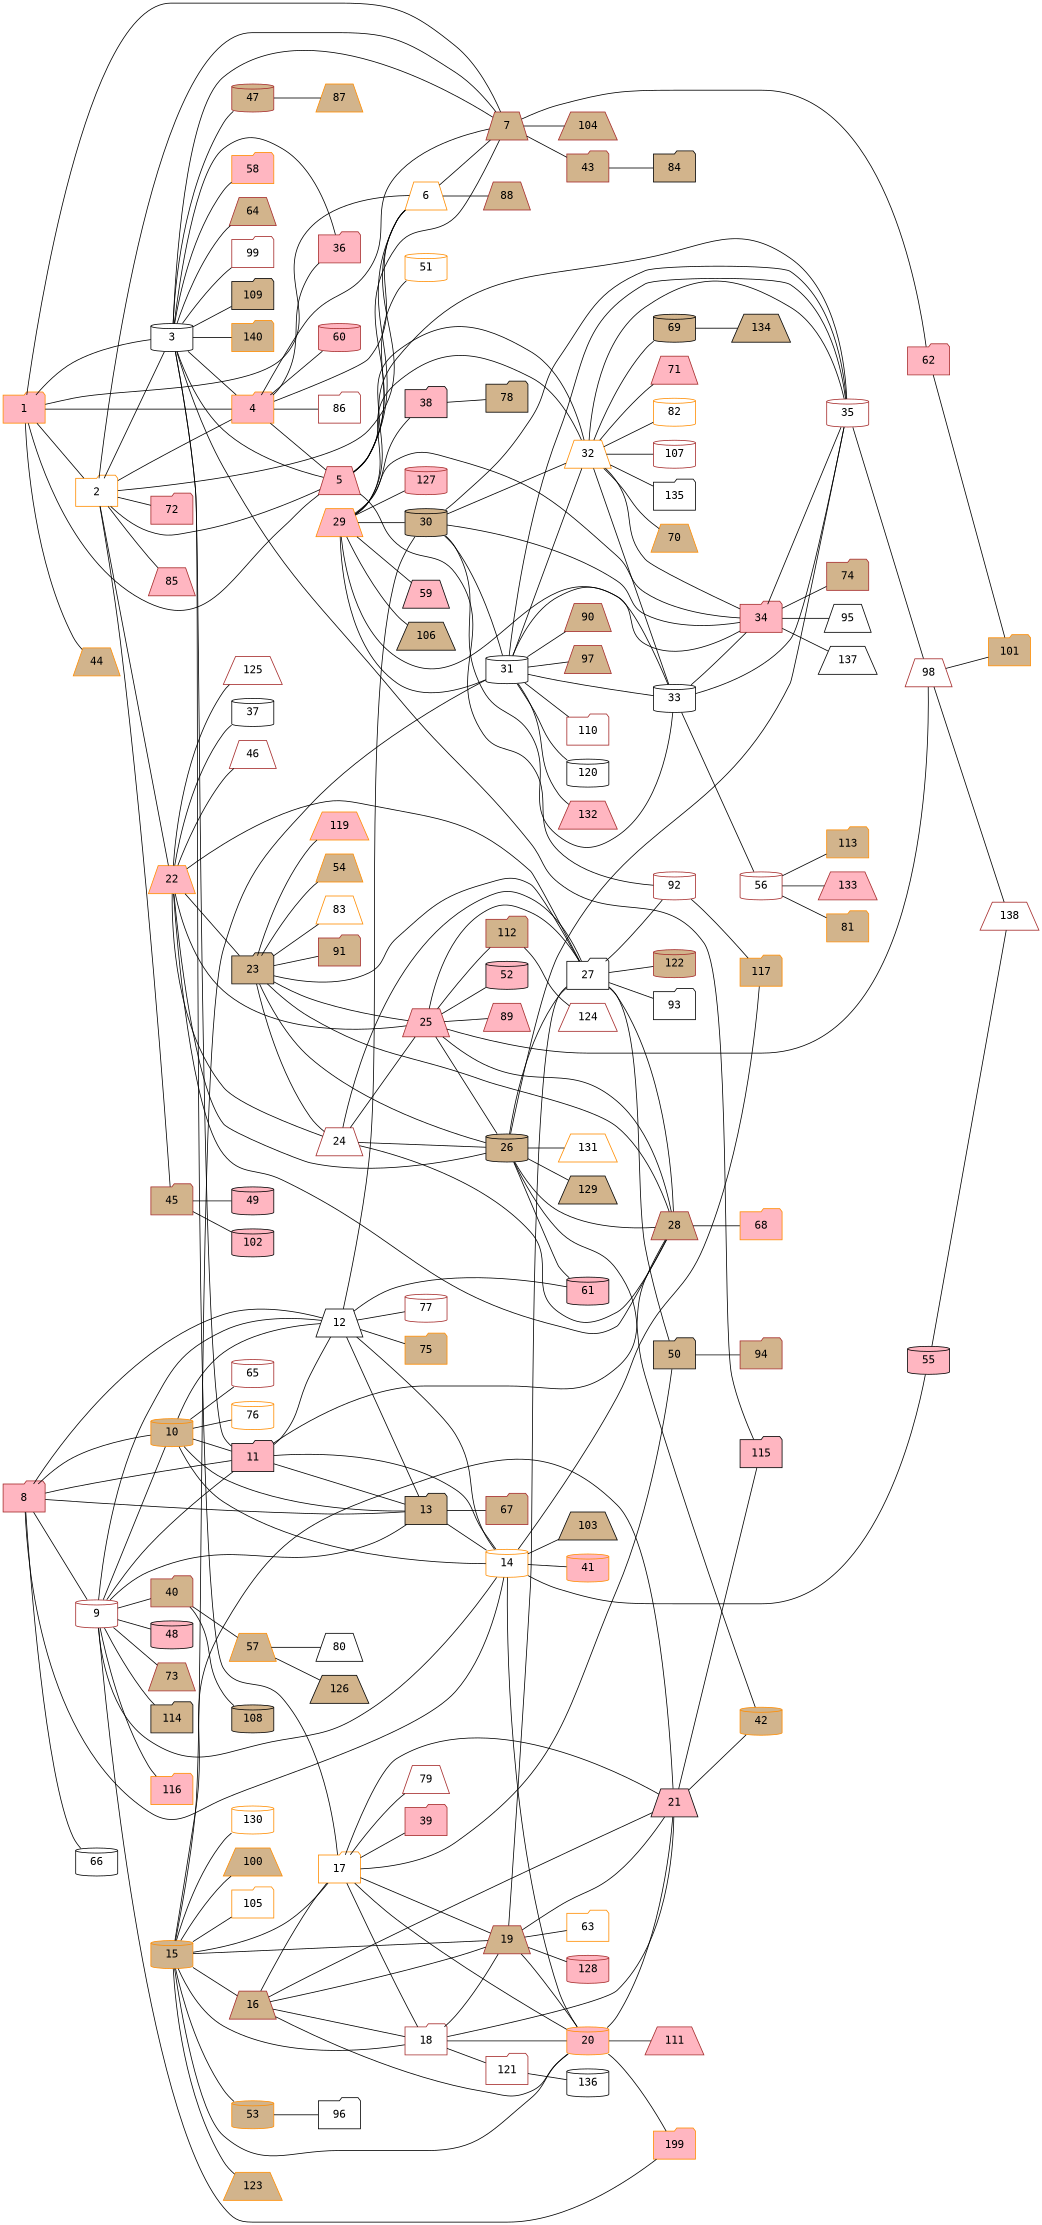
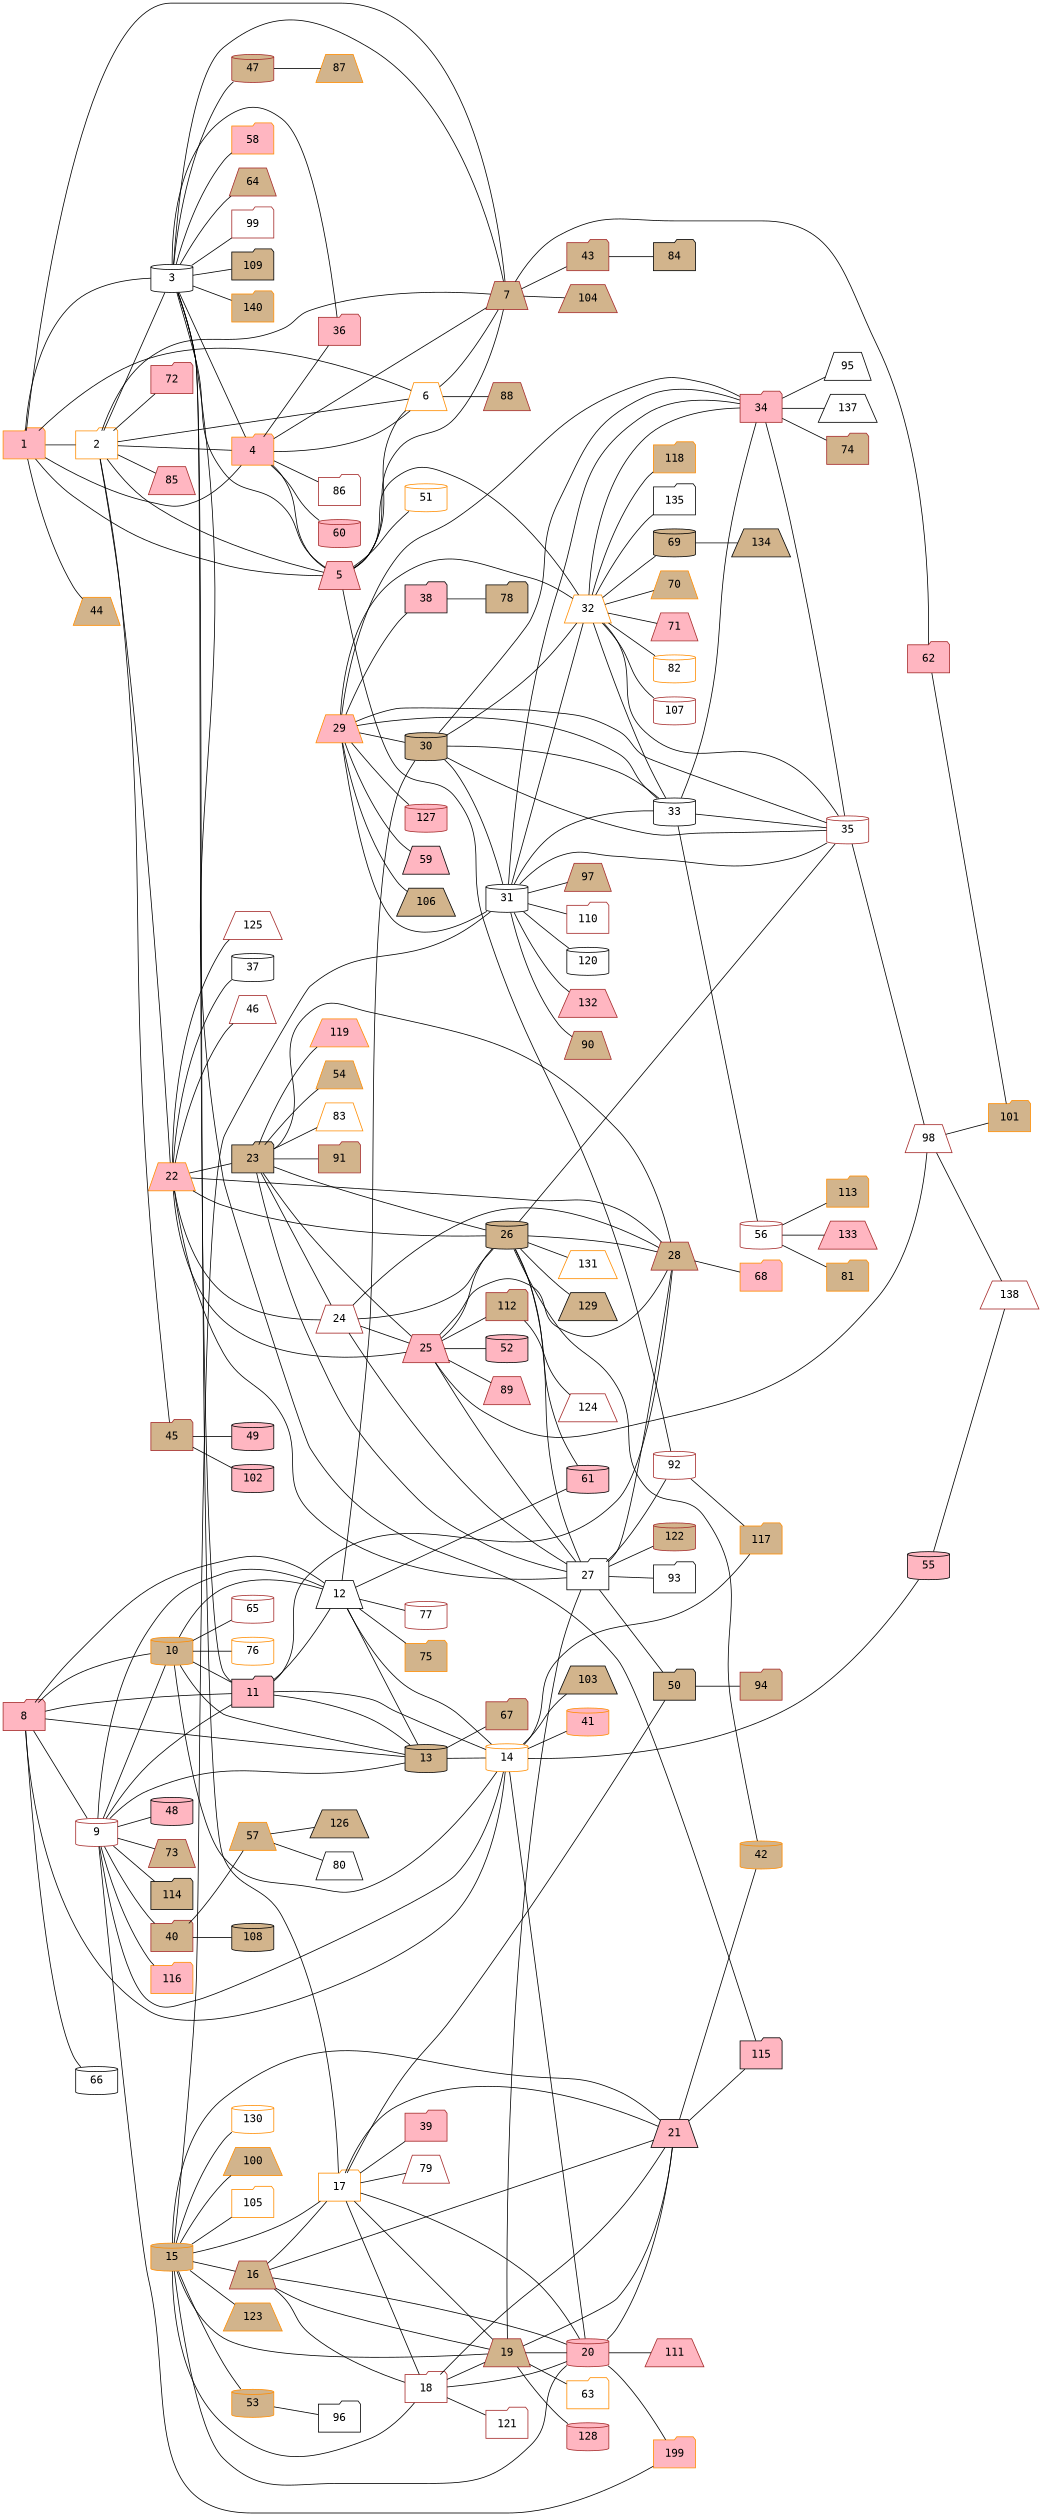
none -> (674, 459)
(426, 1510) -> (426, 1759)
(588, 2041) -> (588, 2353)
(588, 2083) -> none
